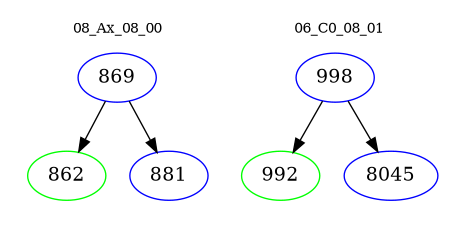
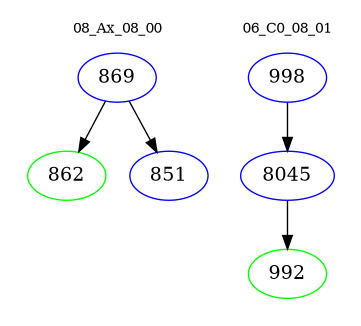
(311, 121) -> (287, 218)
(169, 176) -> (169, 176)
